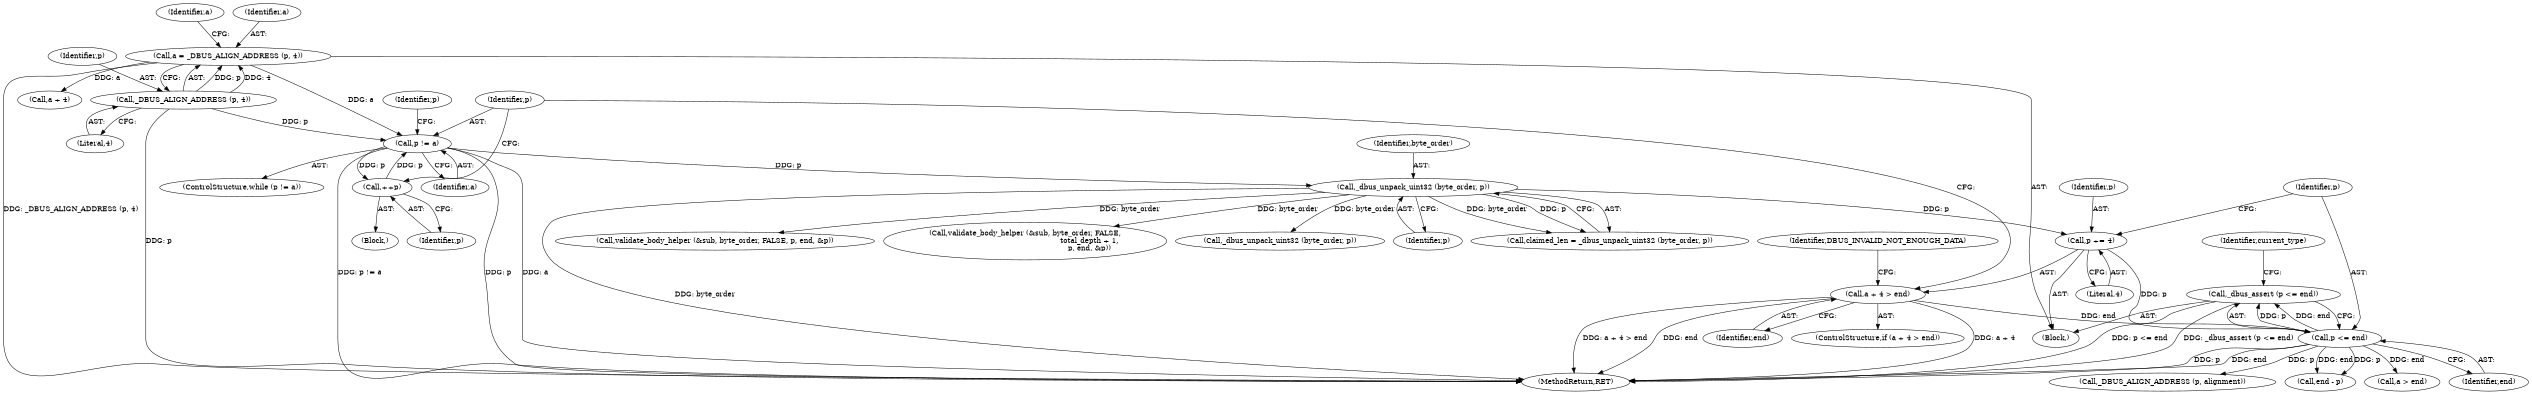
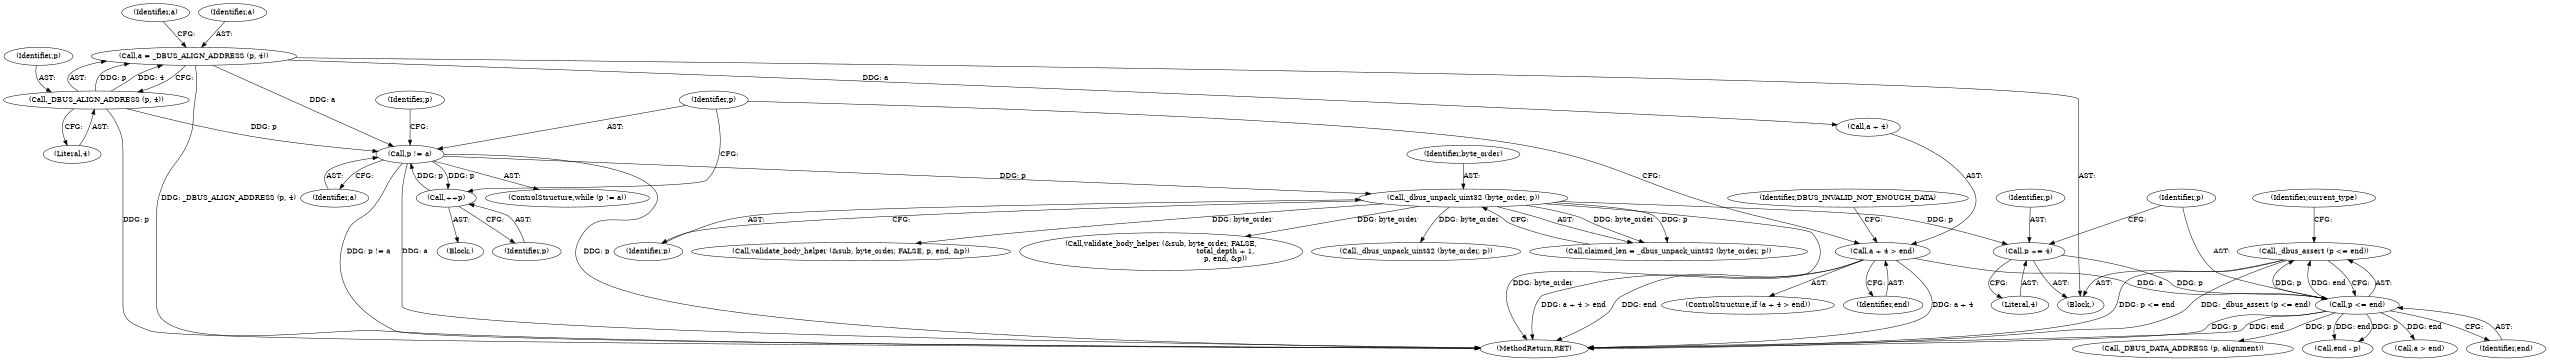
(2006, 280) -> (1969, 184)
(2099, 316) -> (2150, 283)
(2162, 382) -> (2183, 349)
